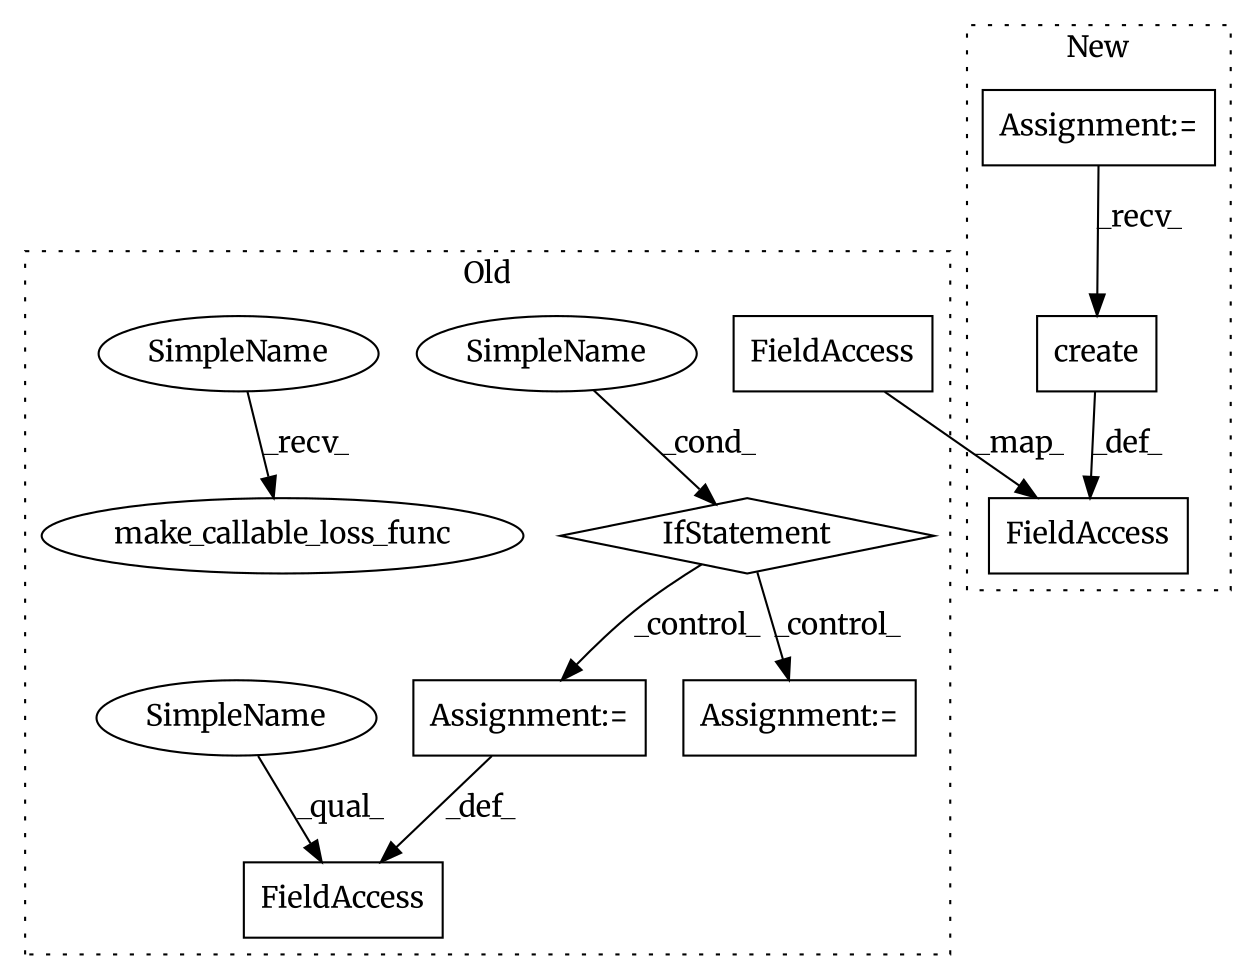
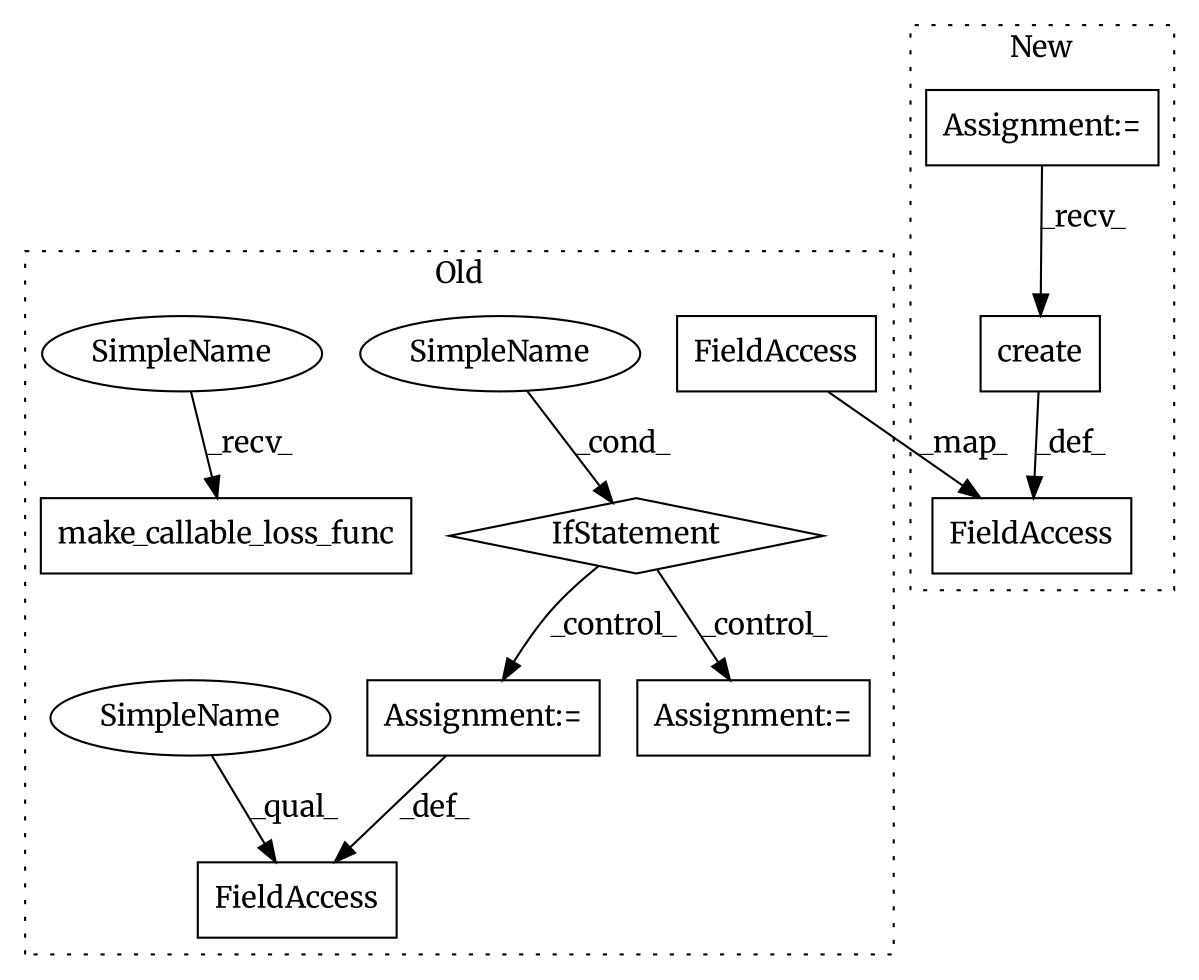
(283, 536) -> (226, 536)
